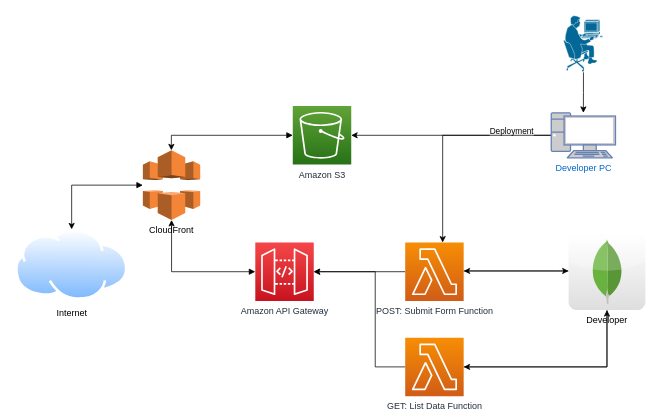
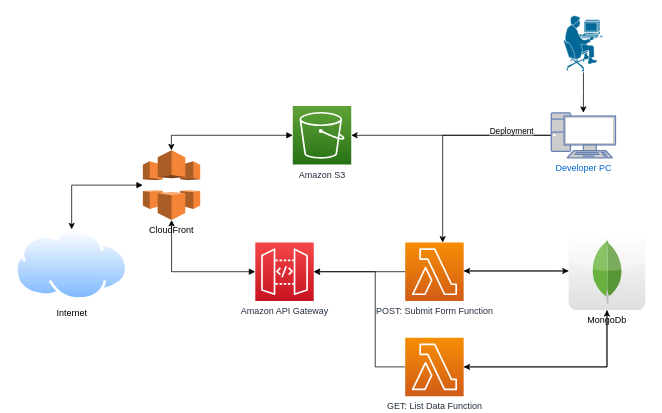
(608, 321) -> (608, 321)
